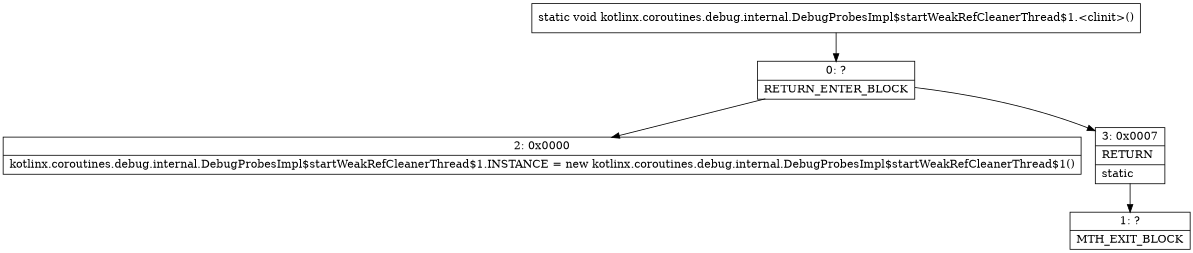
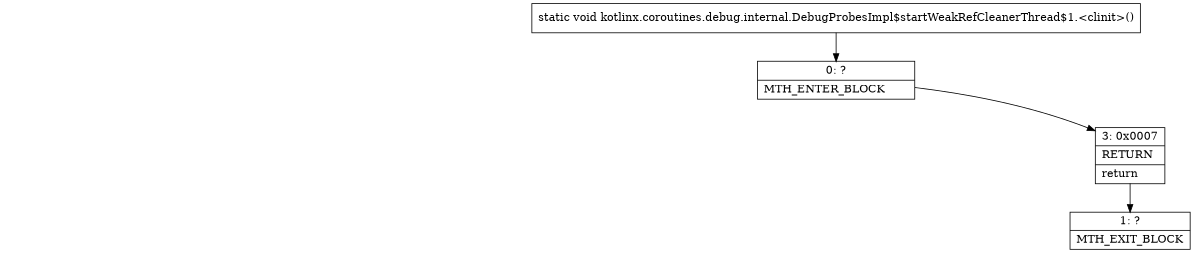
(836, 89) -> (825, 89)
(542, 156) -> none
(1117, 174) -> (1120, 174)
